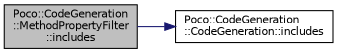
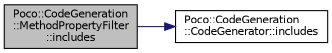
(254, 27) -> (252, 27)
